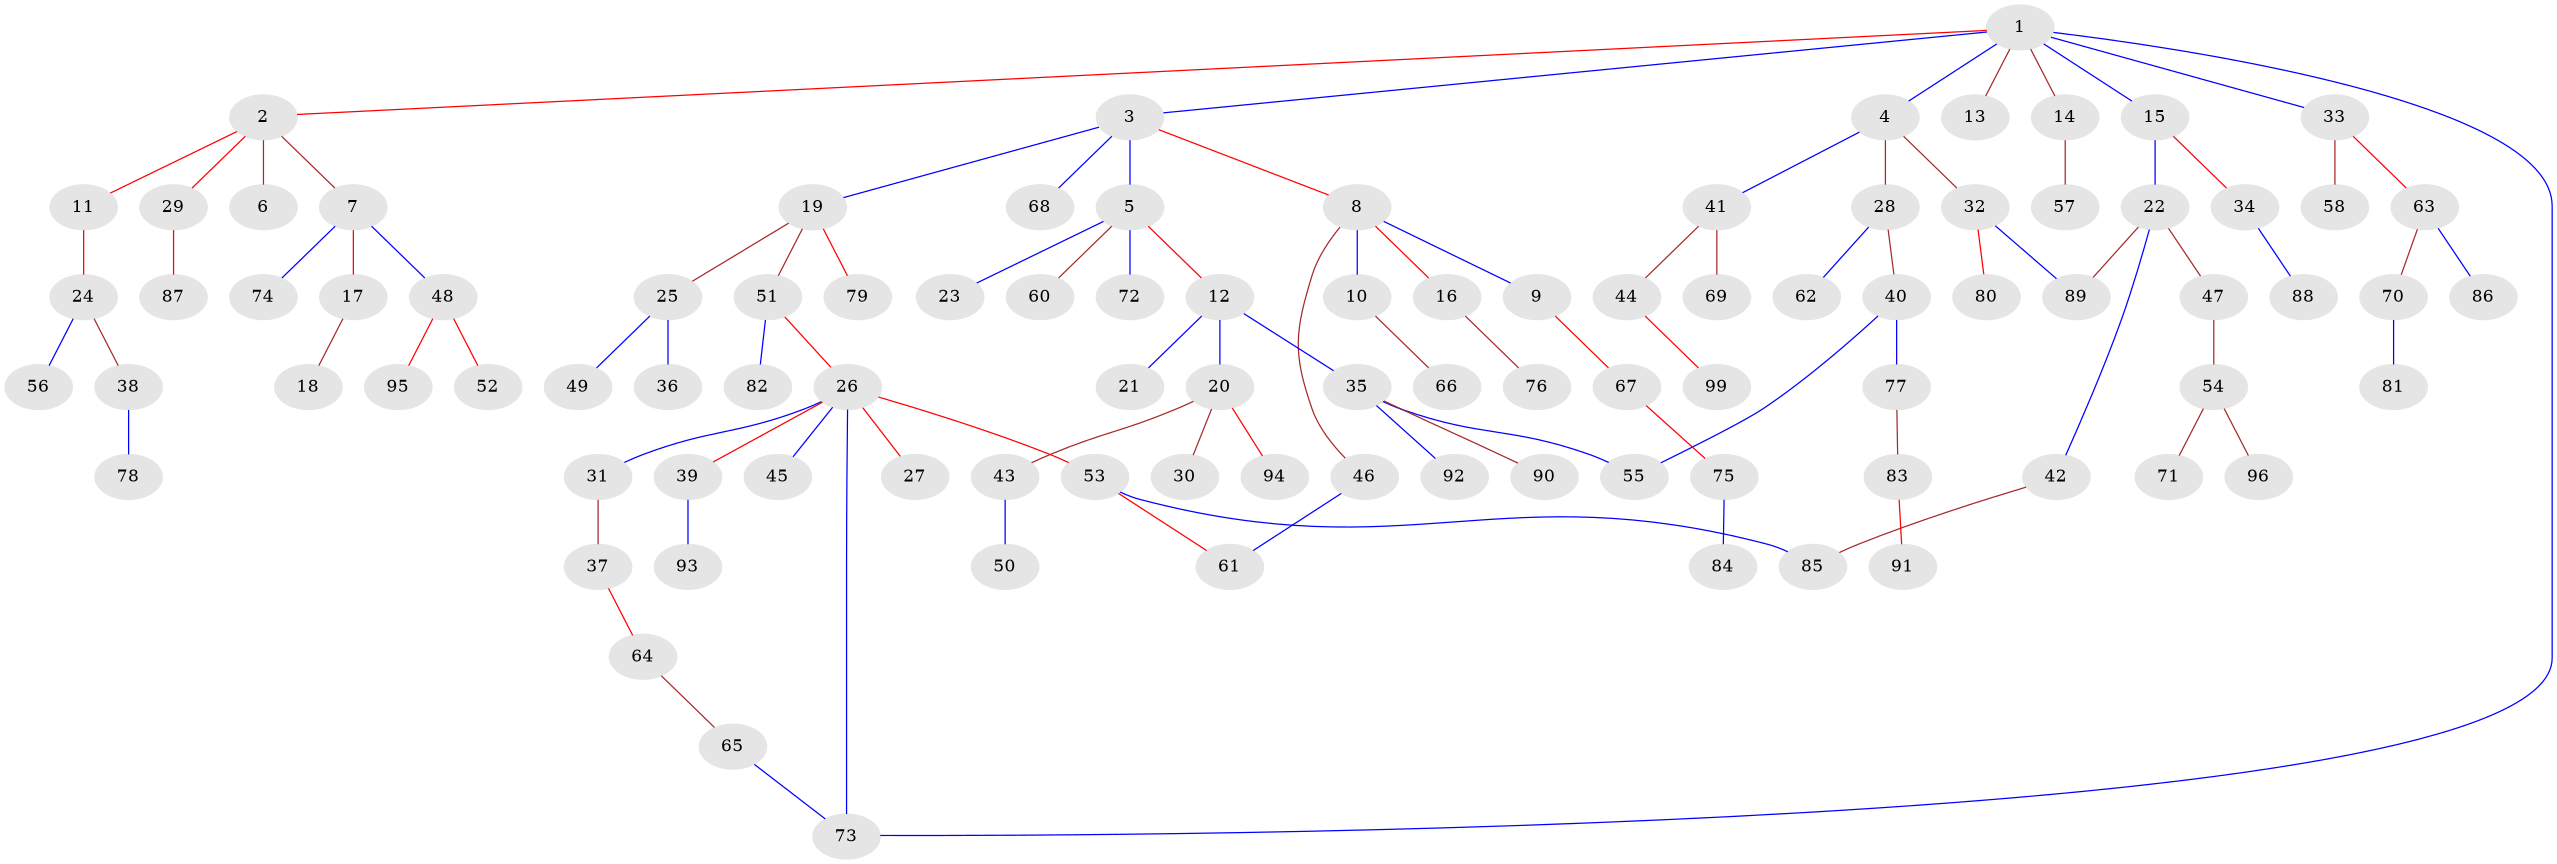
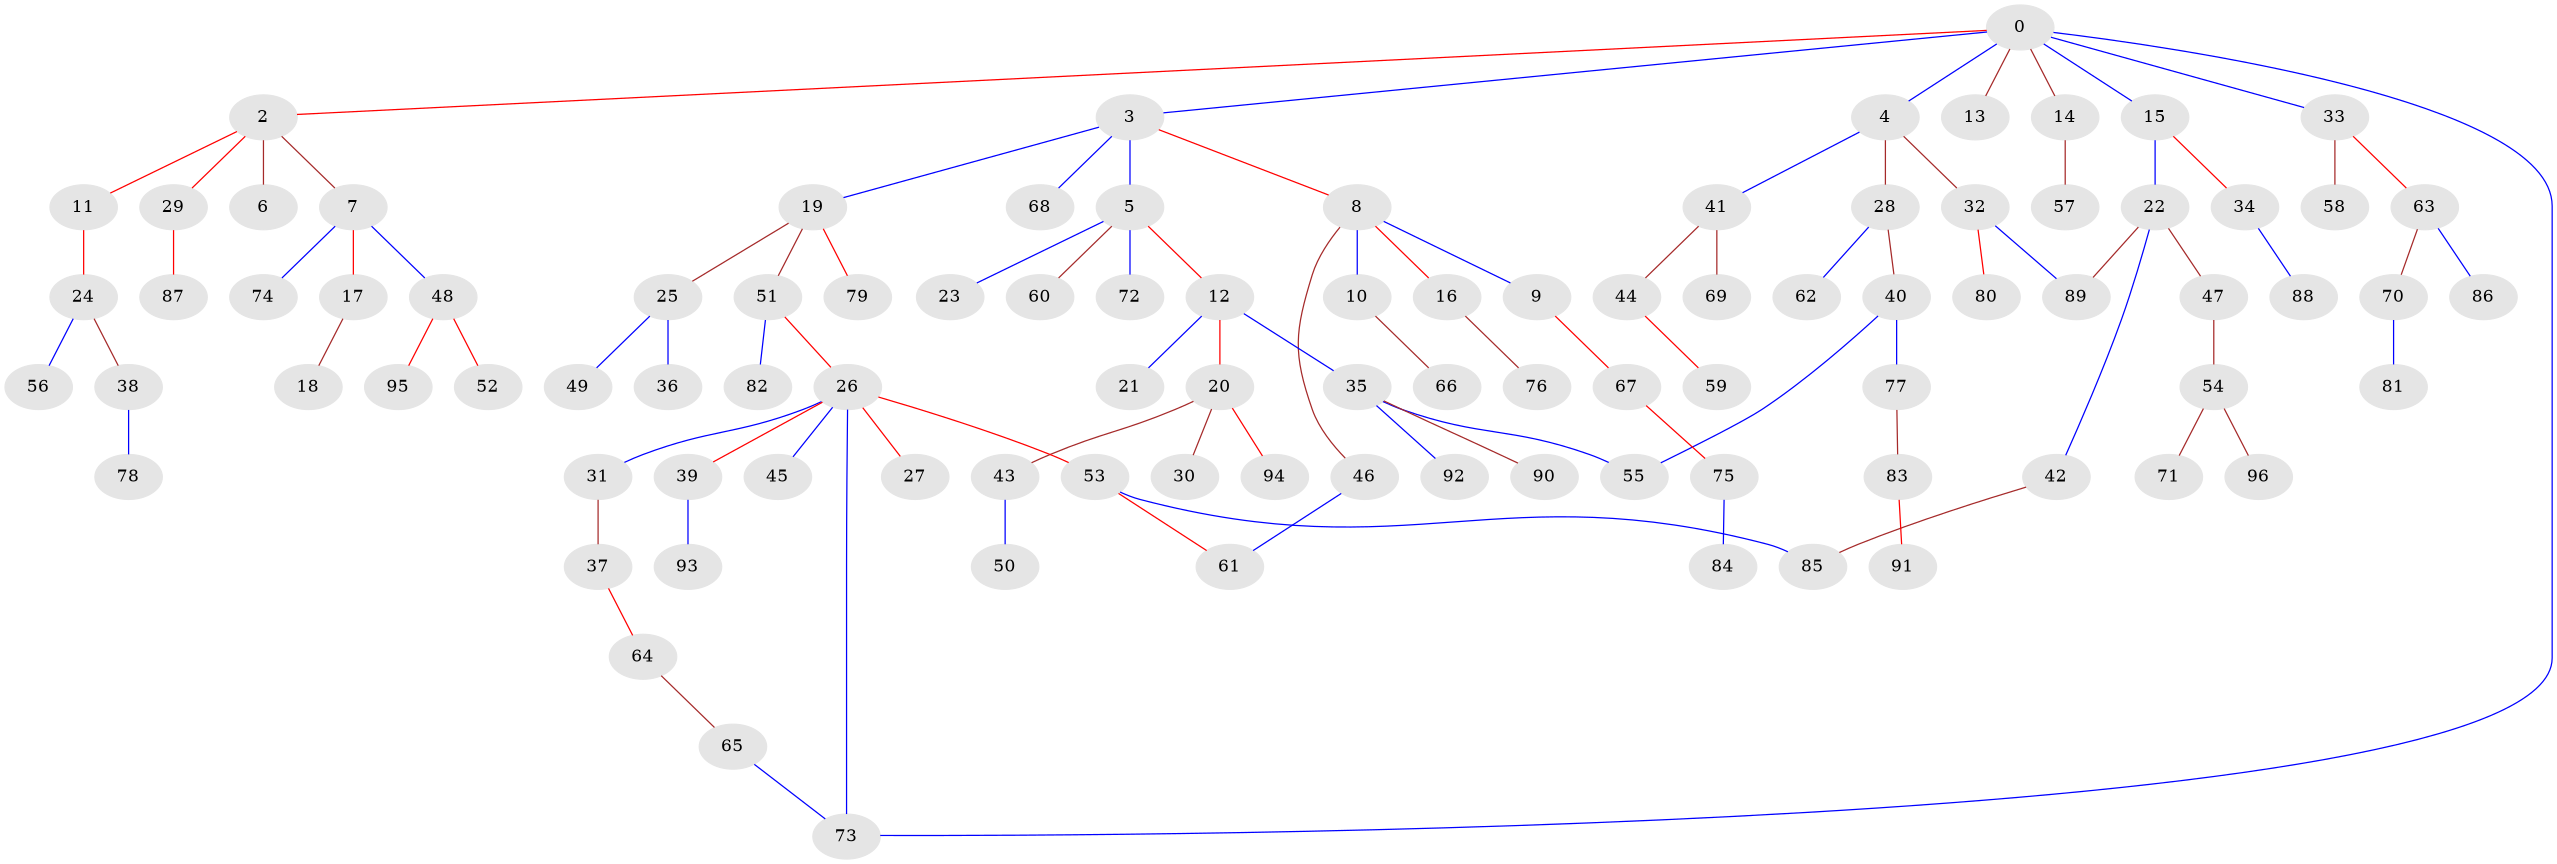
(2020, 27) -> (2020, 27)
(1220, 342) -> (1220, 342)
(1717, 387) -> (1717, 387)
